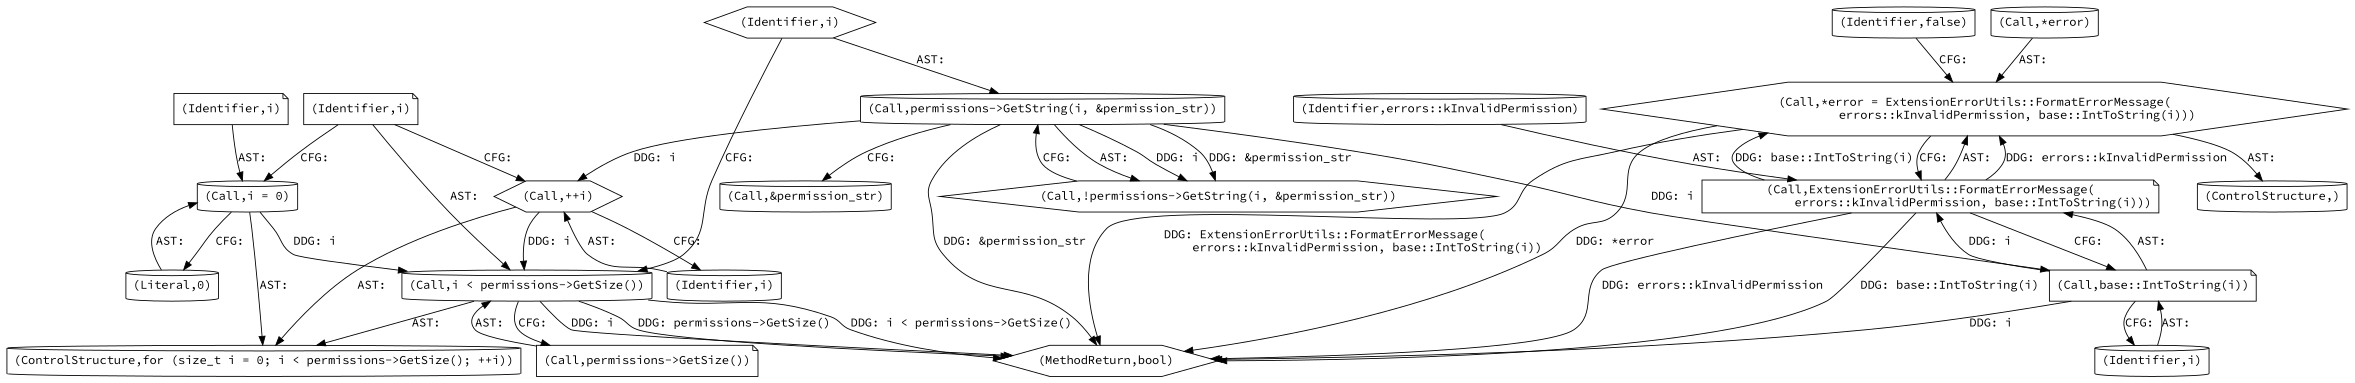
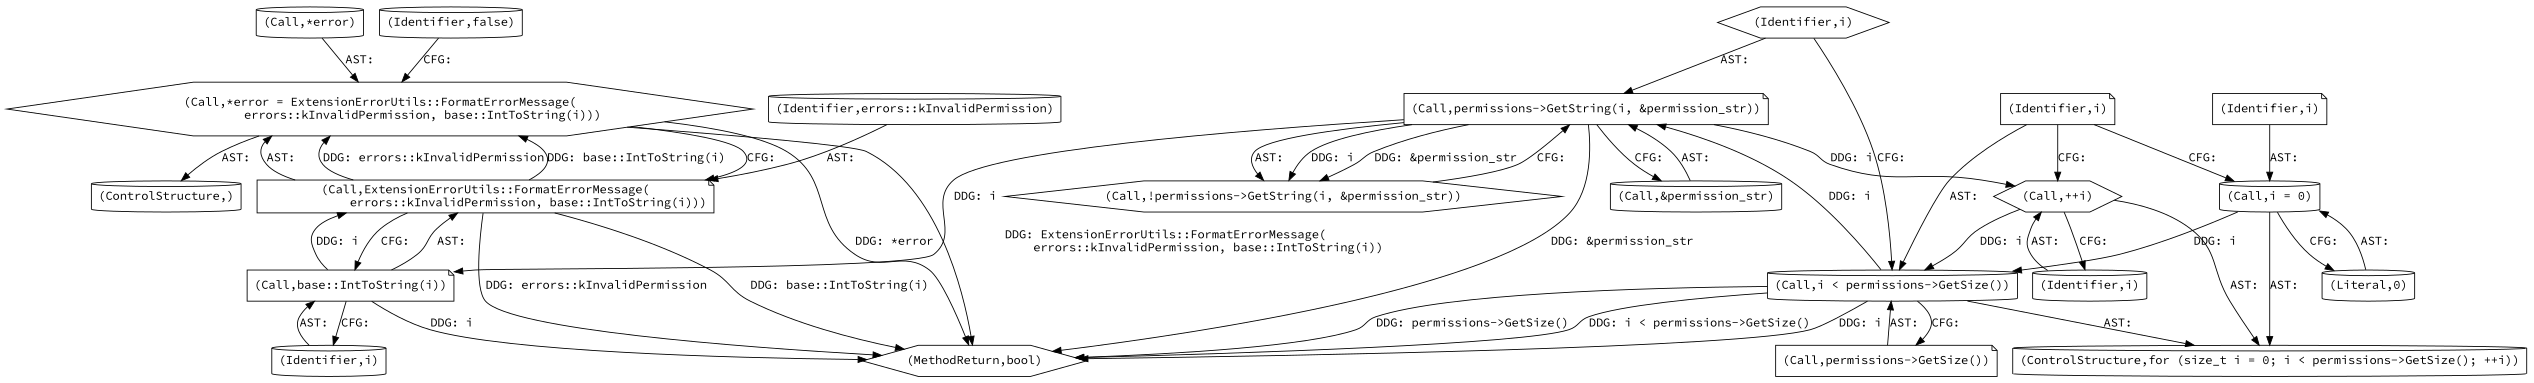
(1043, 109) -> (1586, 109)
none -> (1669, 149)
none -> (1787, 178)
